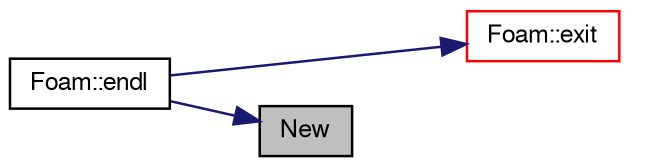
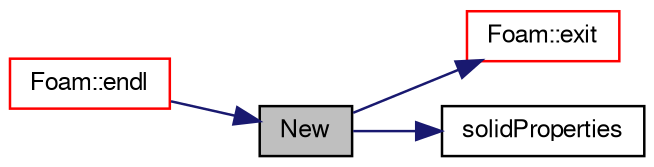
(306, 61) -> (406, 91)
(90, 84) -> (90, 84)
none -> (543, 131)
